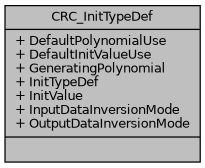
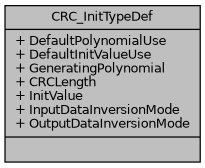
(57, 83) -> (56, 83)
